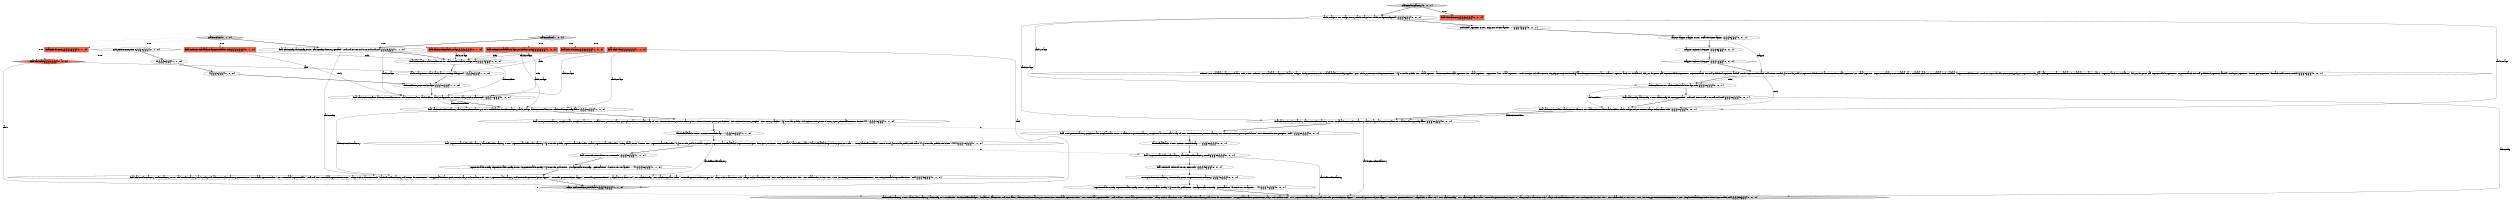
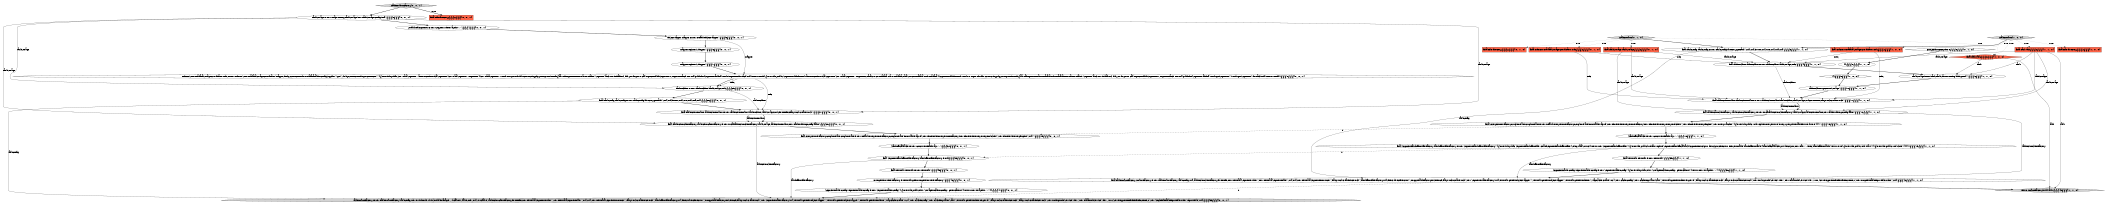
(93, 56) -> (2005, 49)
(1709, 62) -> (705, 64)
(222, 74) -> (1845, 76)
